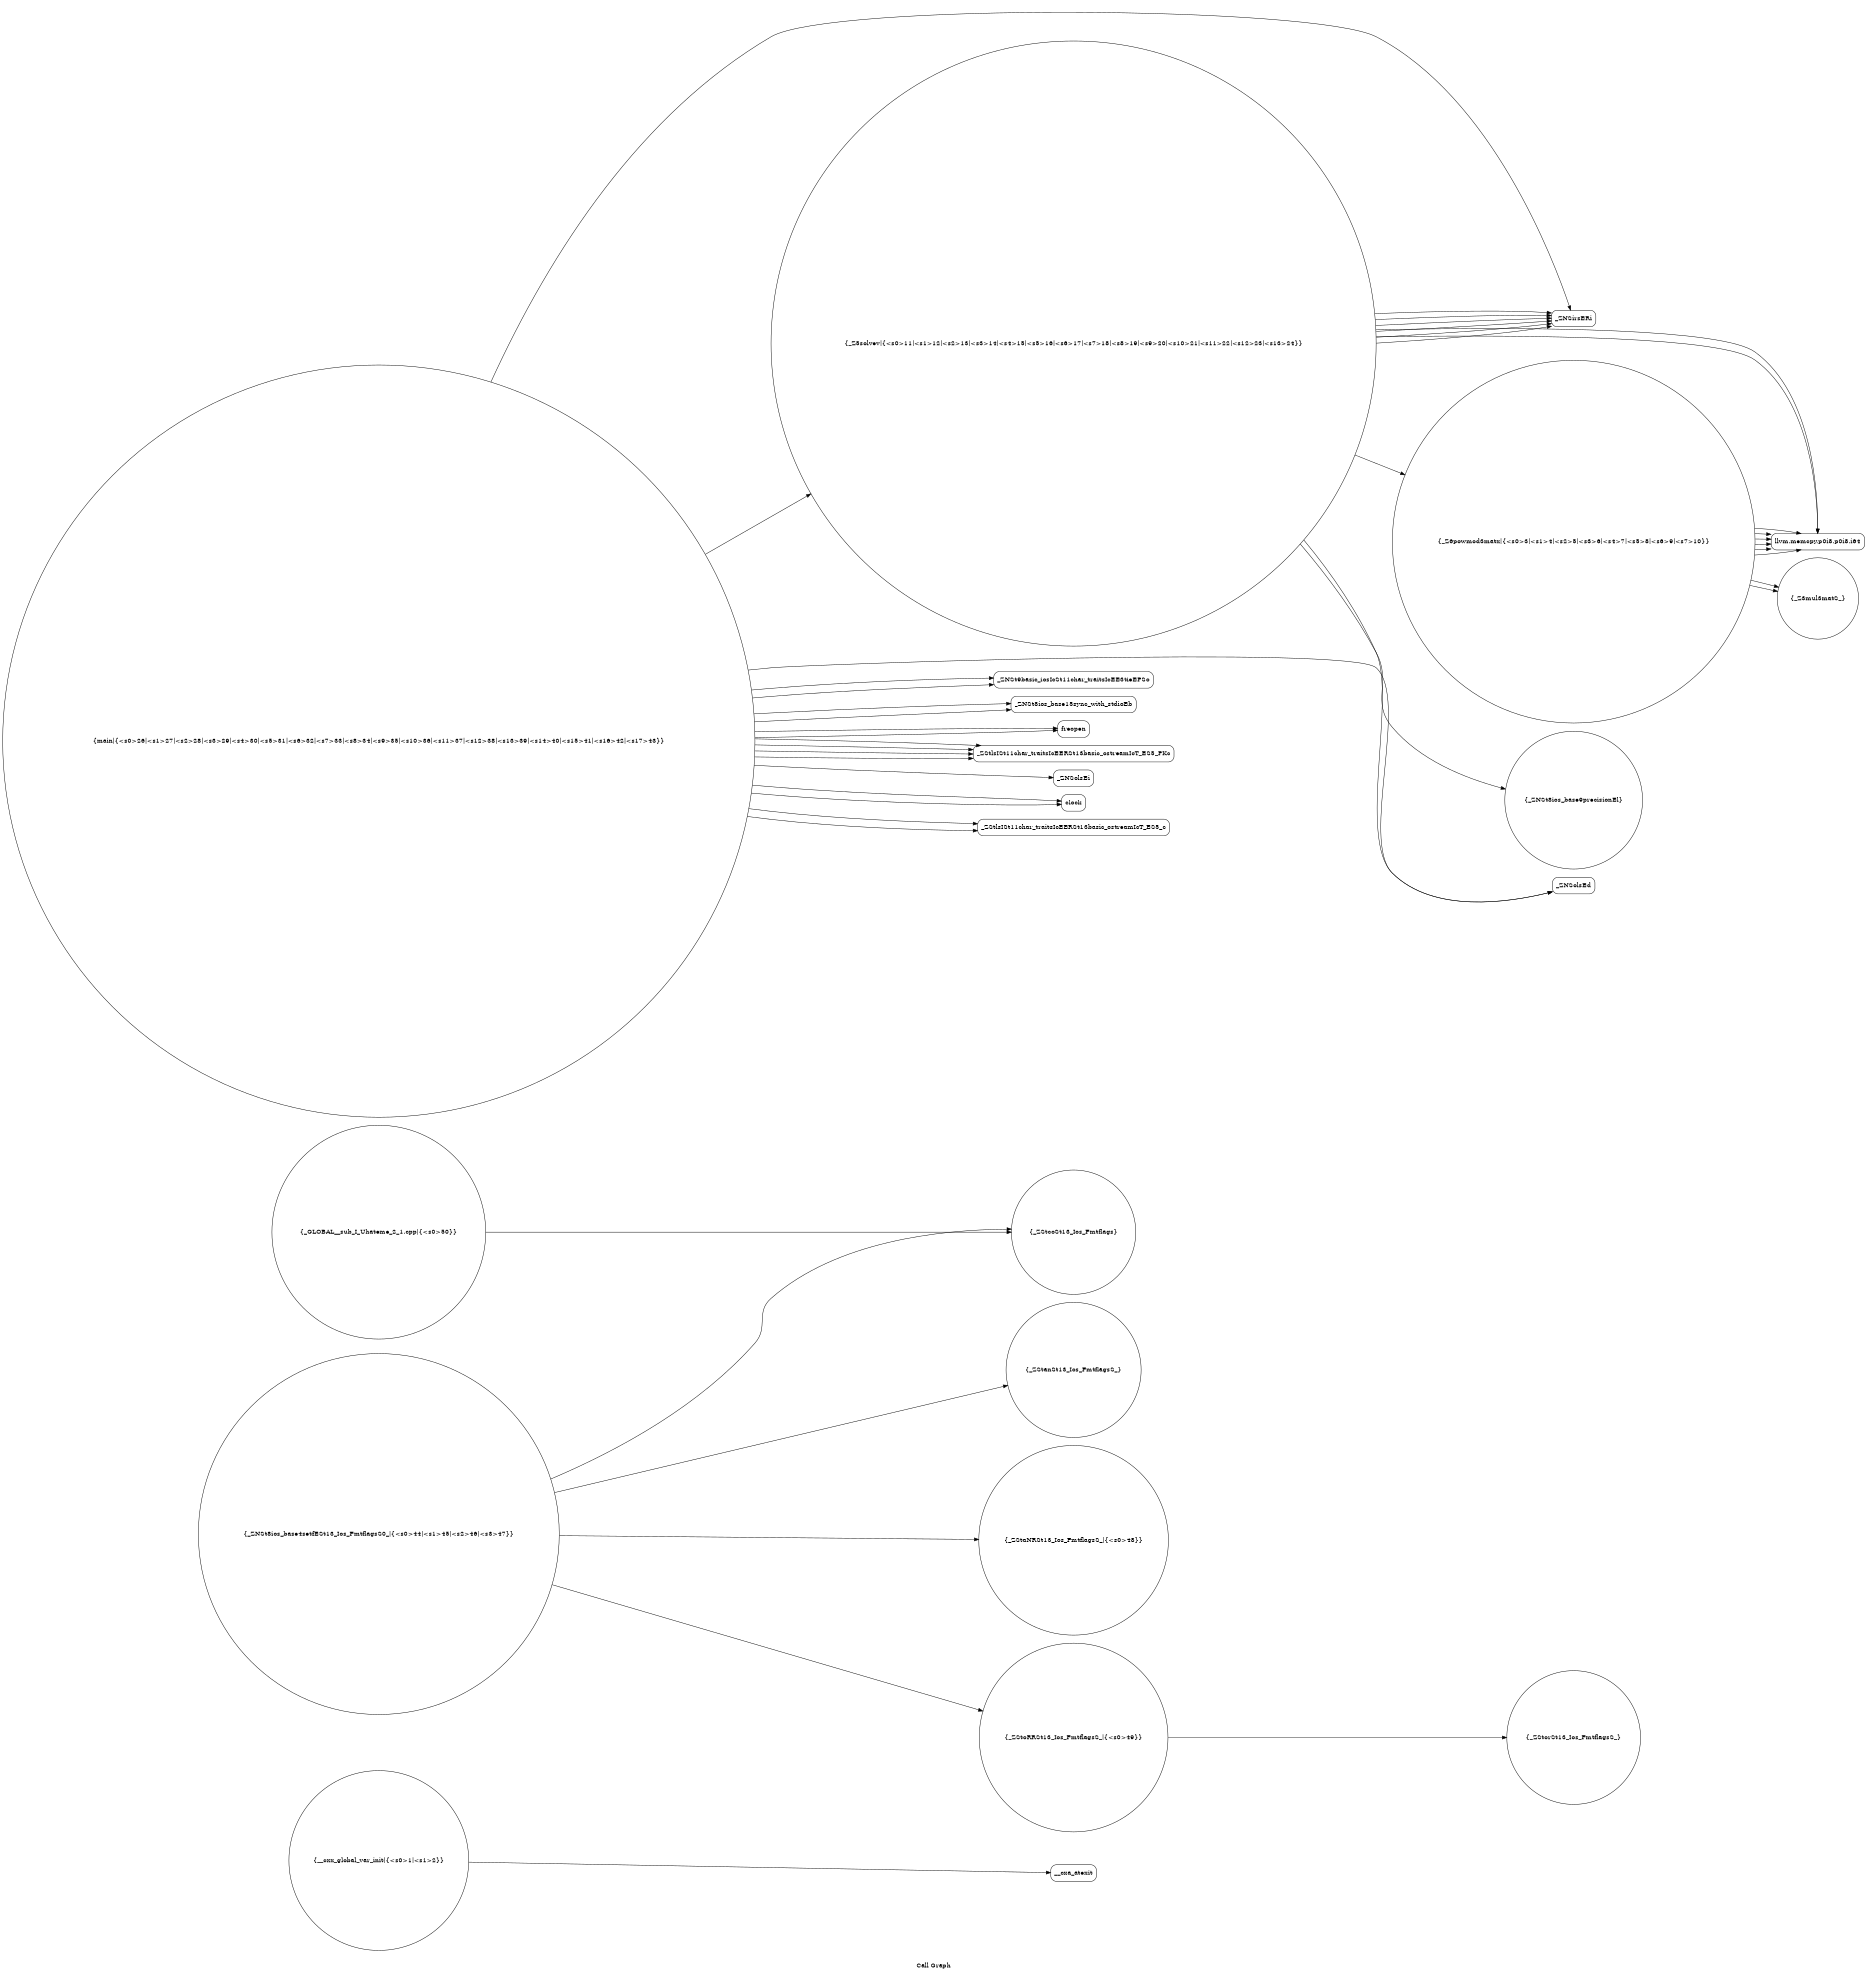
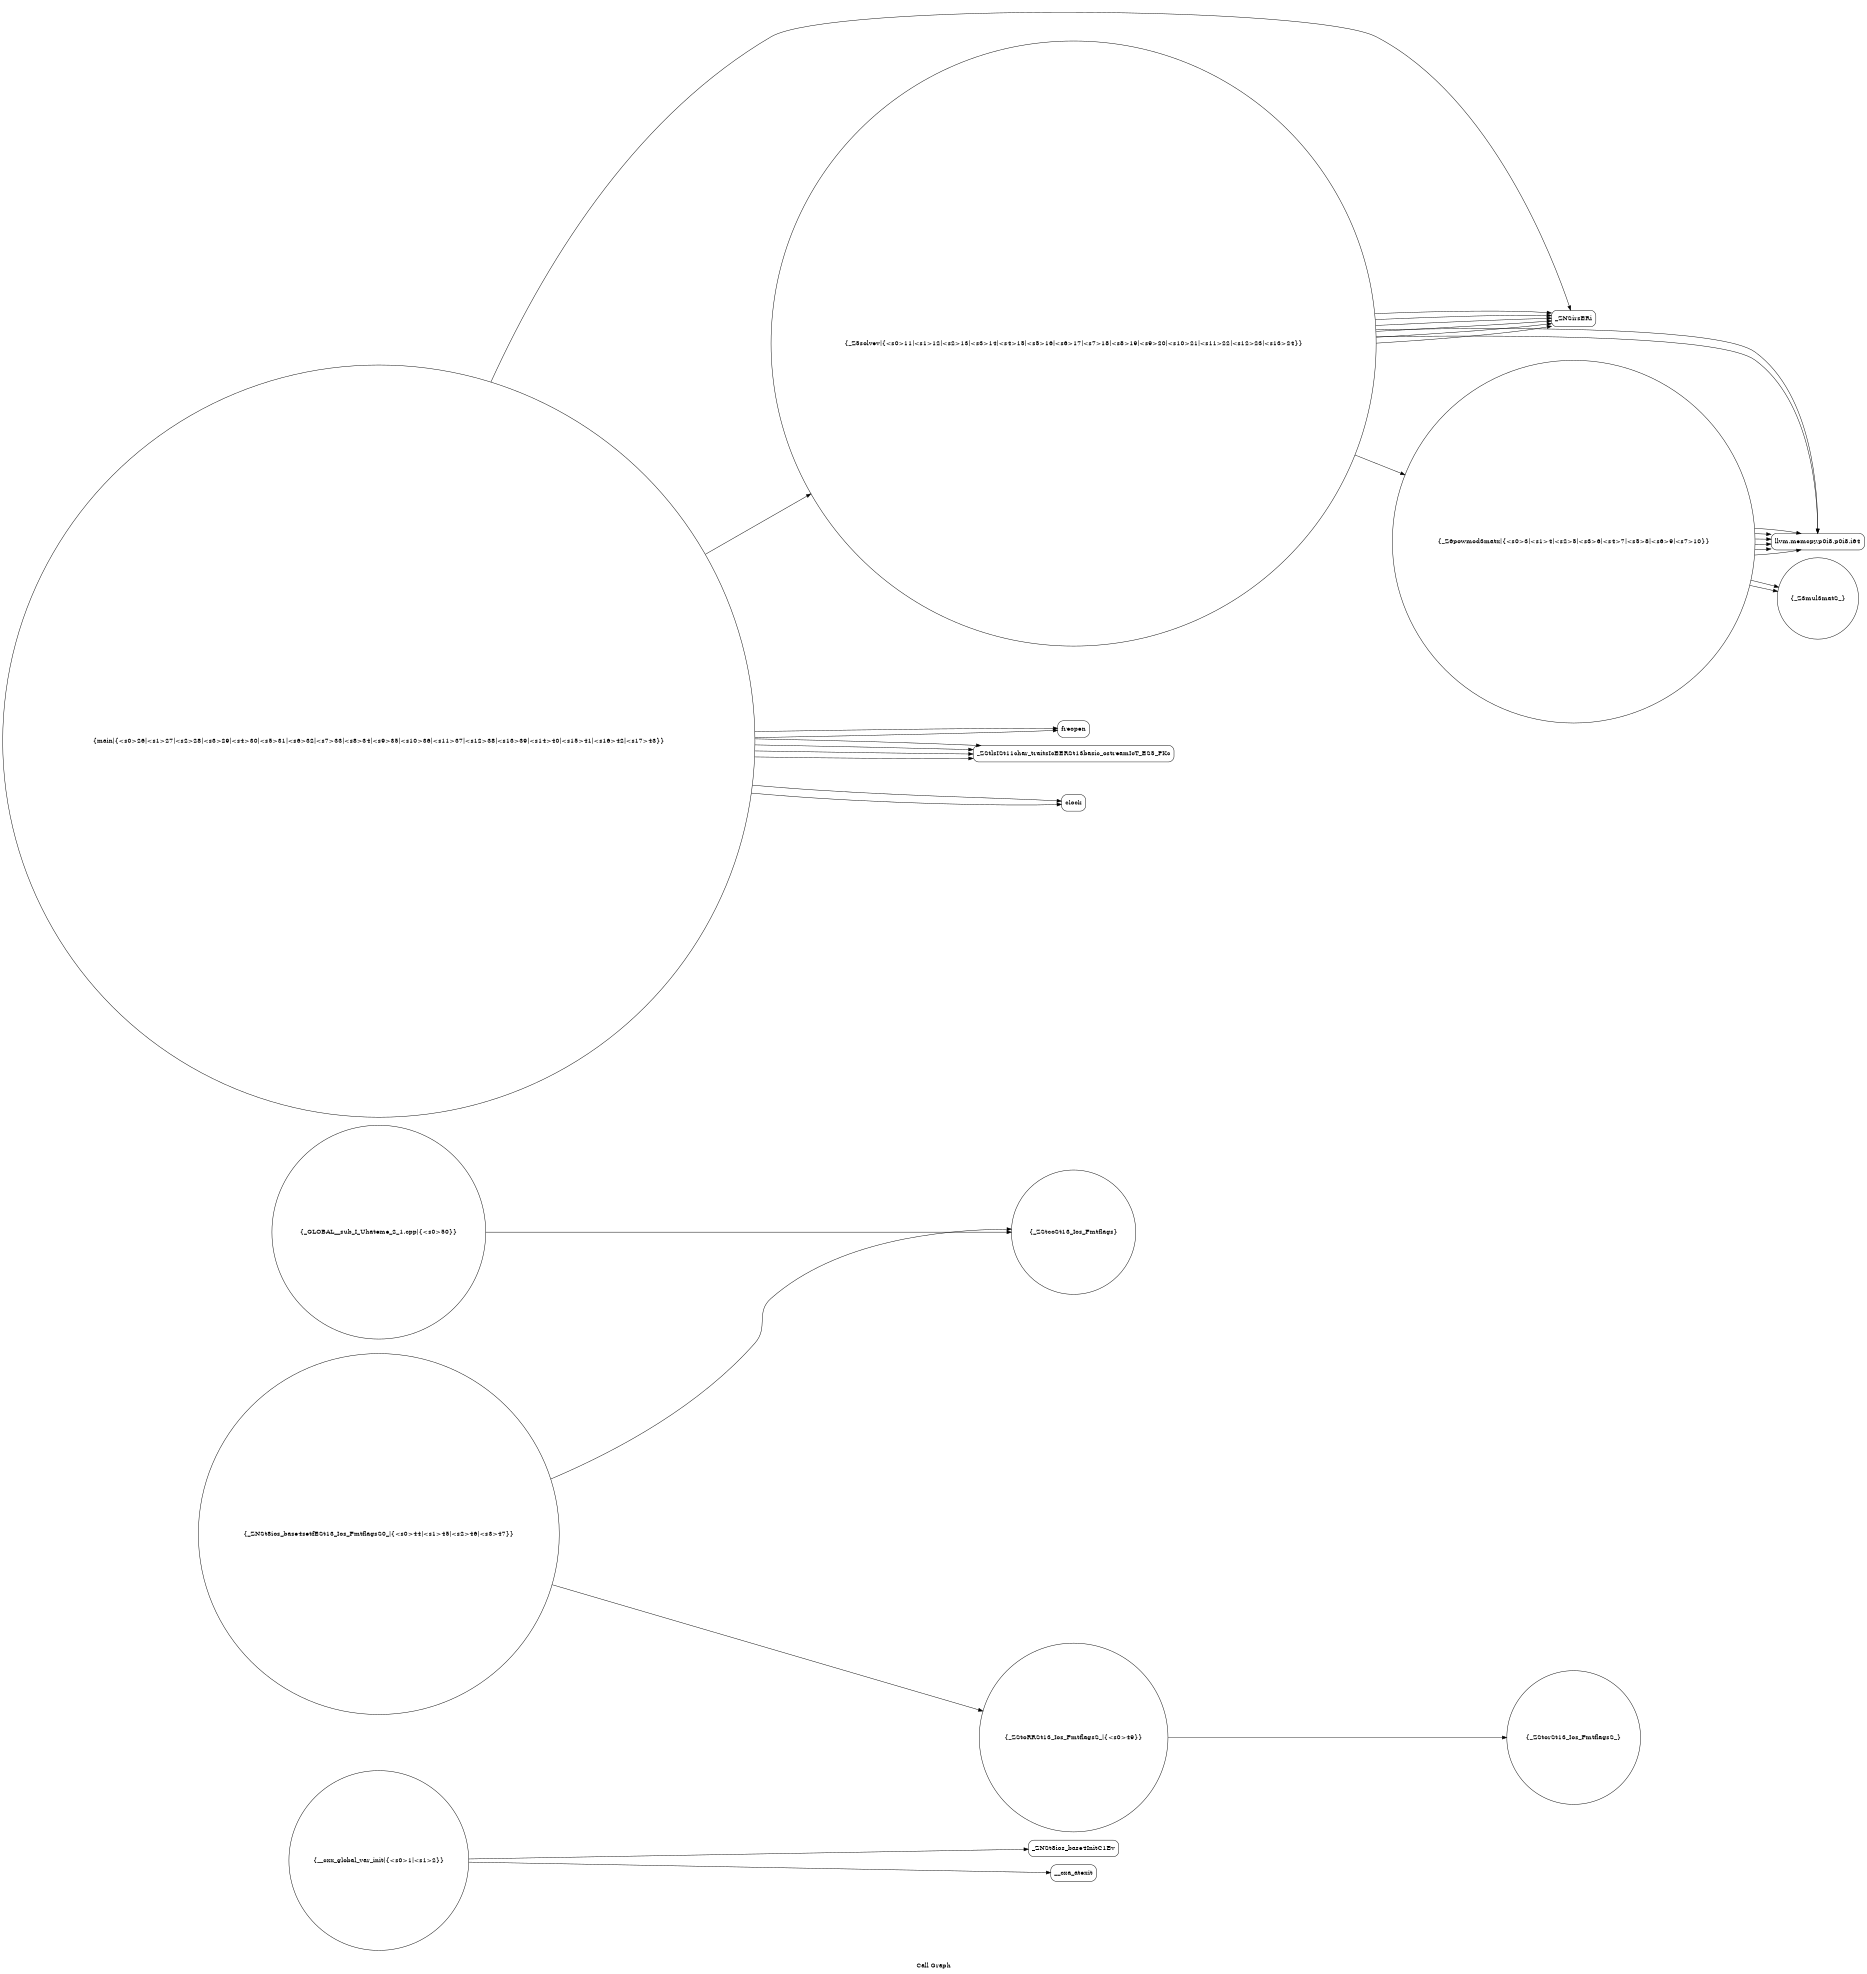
(1074, 680) -> none
(1074, 704) -> none
(1074, 778) -> none
(1574, 800) -> none
(1074, 827) -> none
(1574, 886) -> none
(1074, 1370) -> none
(1074, 1540) -> none
none -> (1074, 1848)
